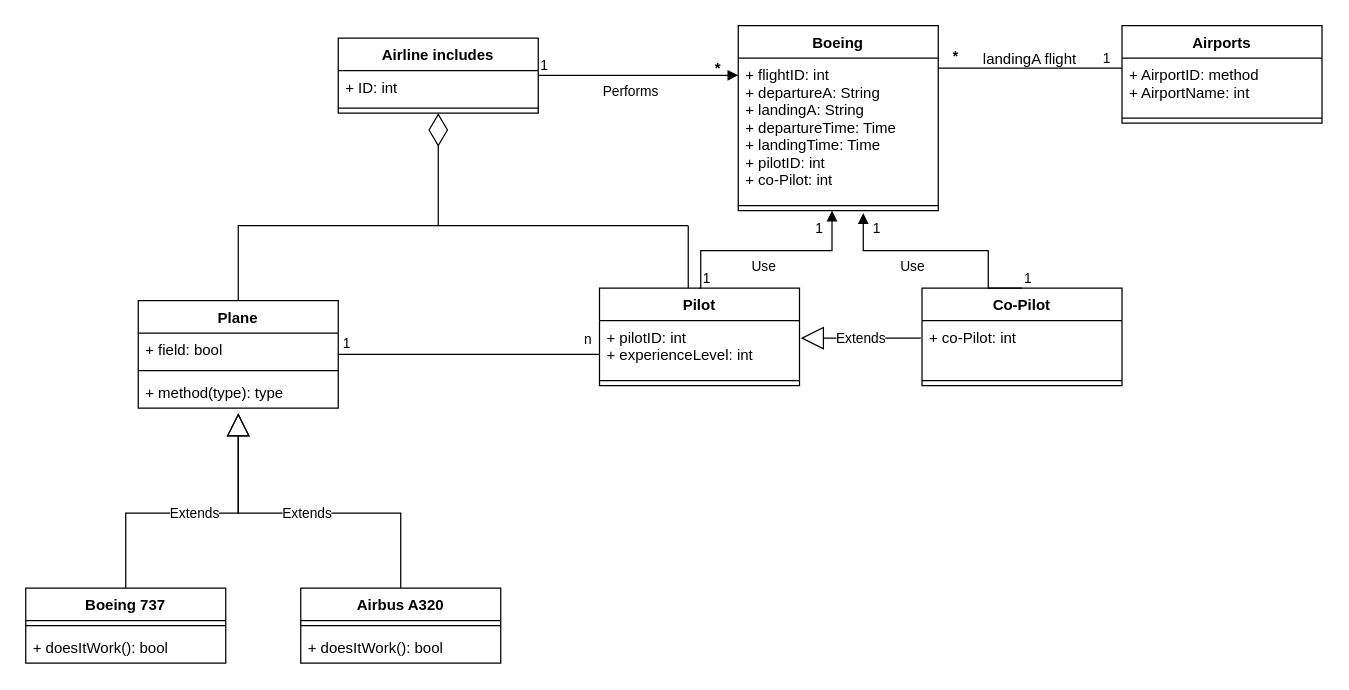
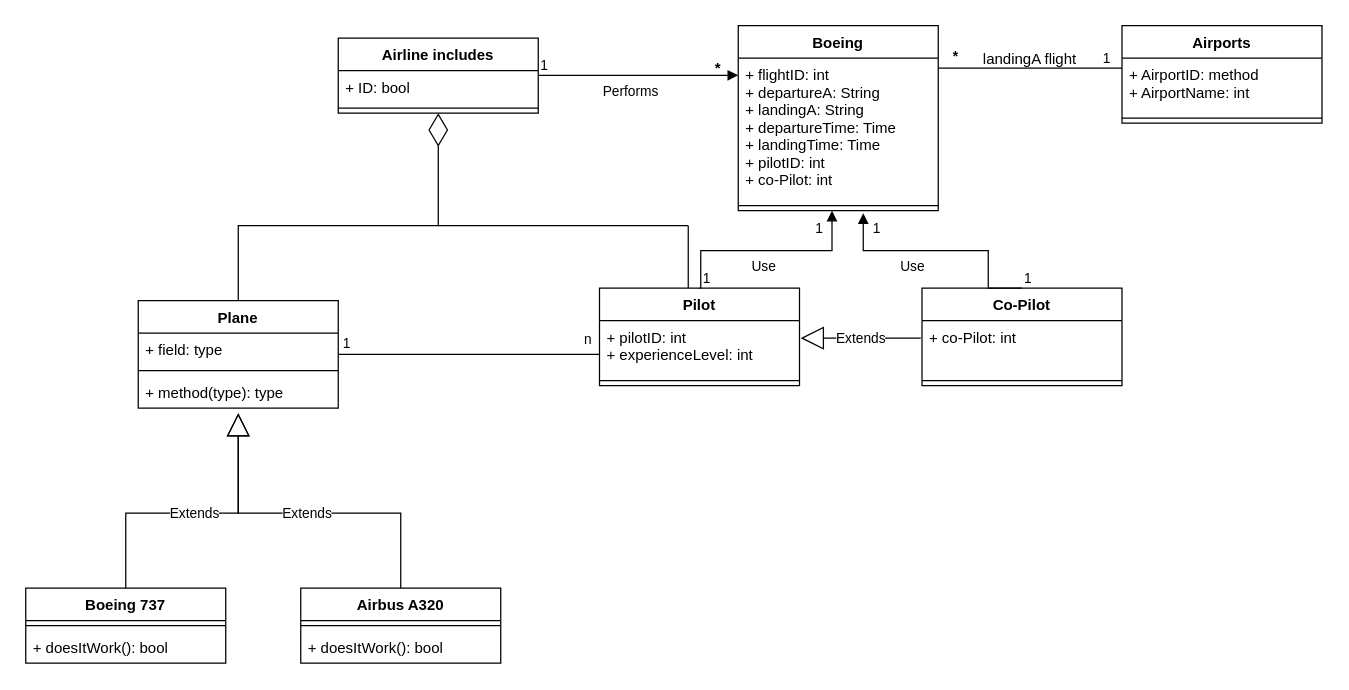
(375, 88) -> (379, 88)
(188, 350) -> (190, 350)
